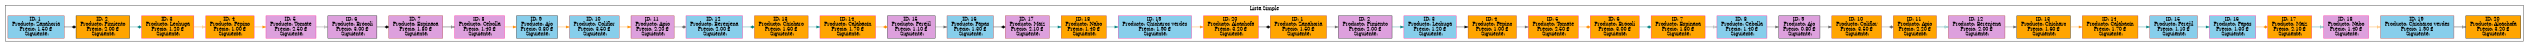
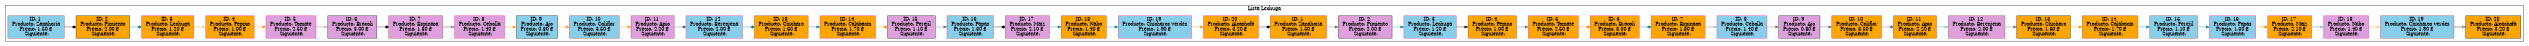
(1264, 9) -> (1264, 9)
